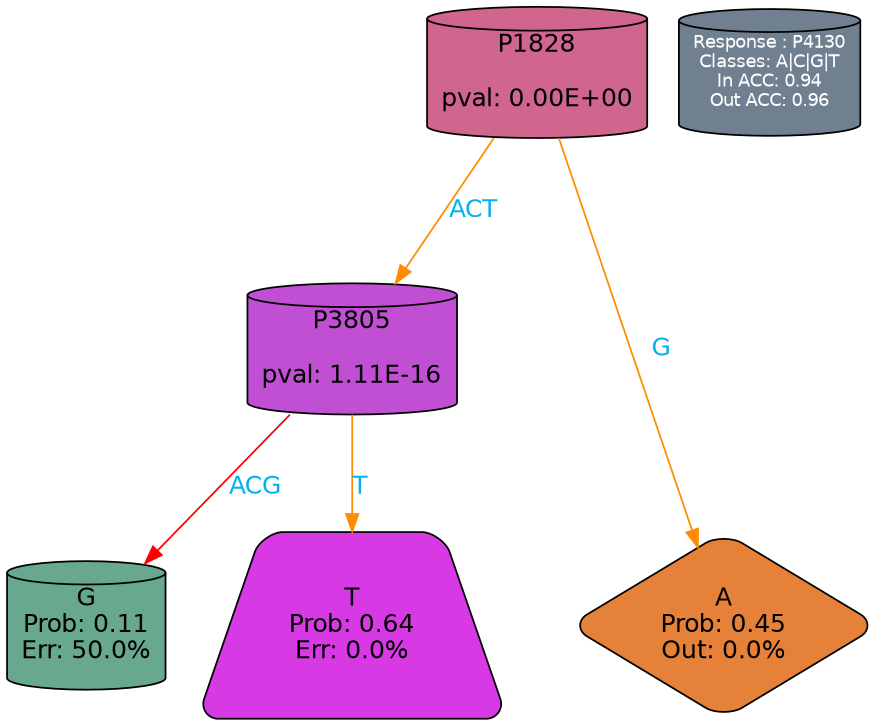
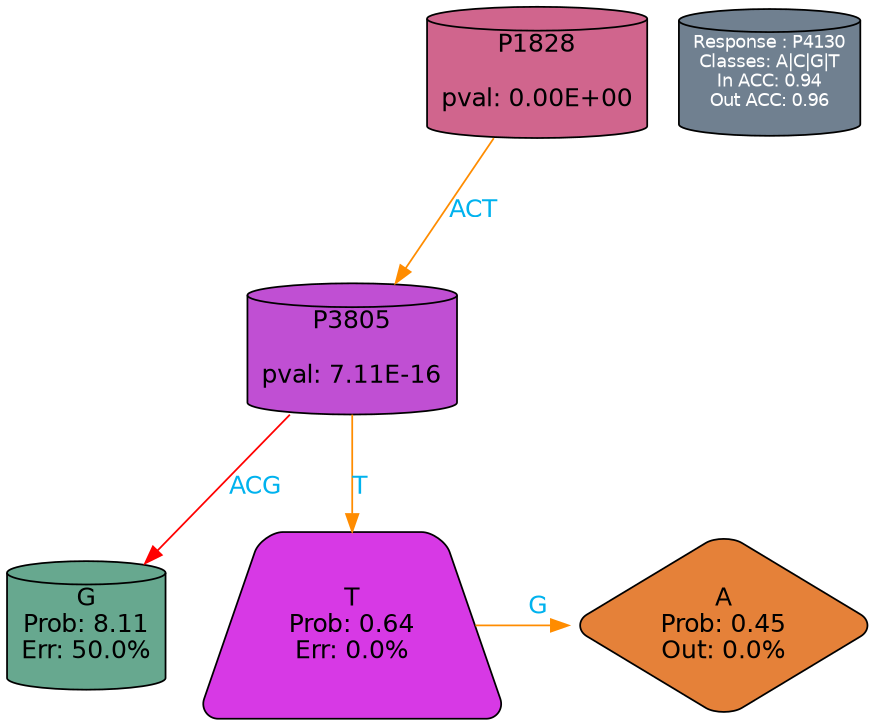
(625, 334) -> (513, 625)
(352, 349) -> (352, 349)
(86, 625) -> (86, 625)
